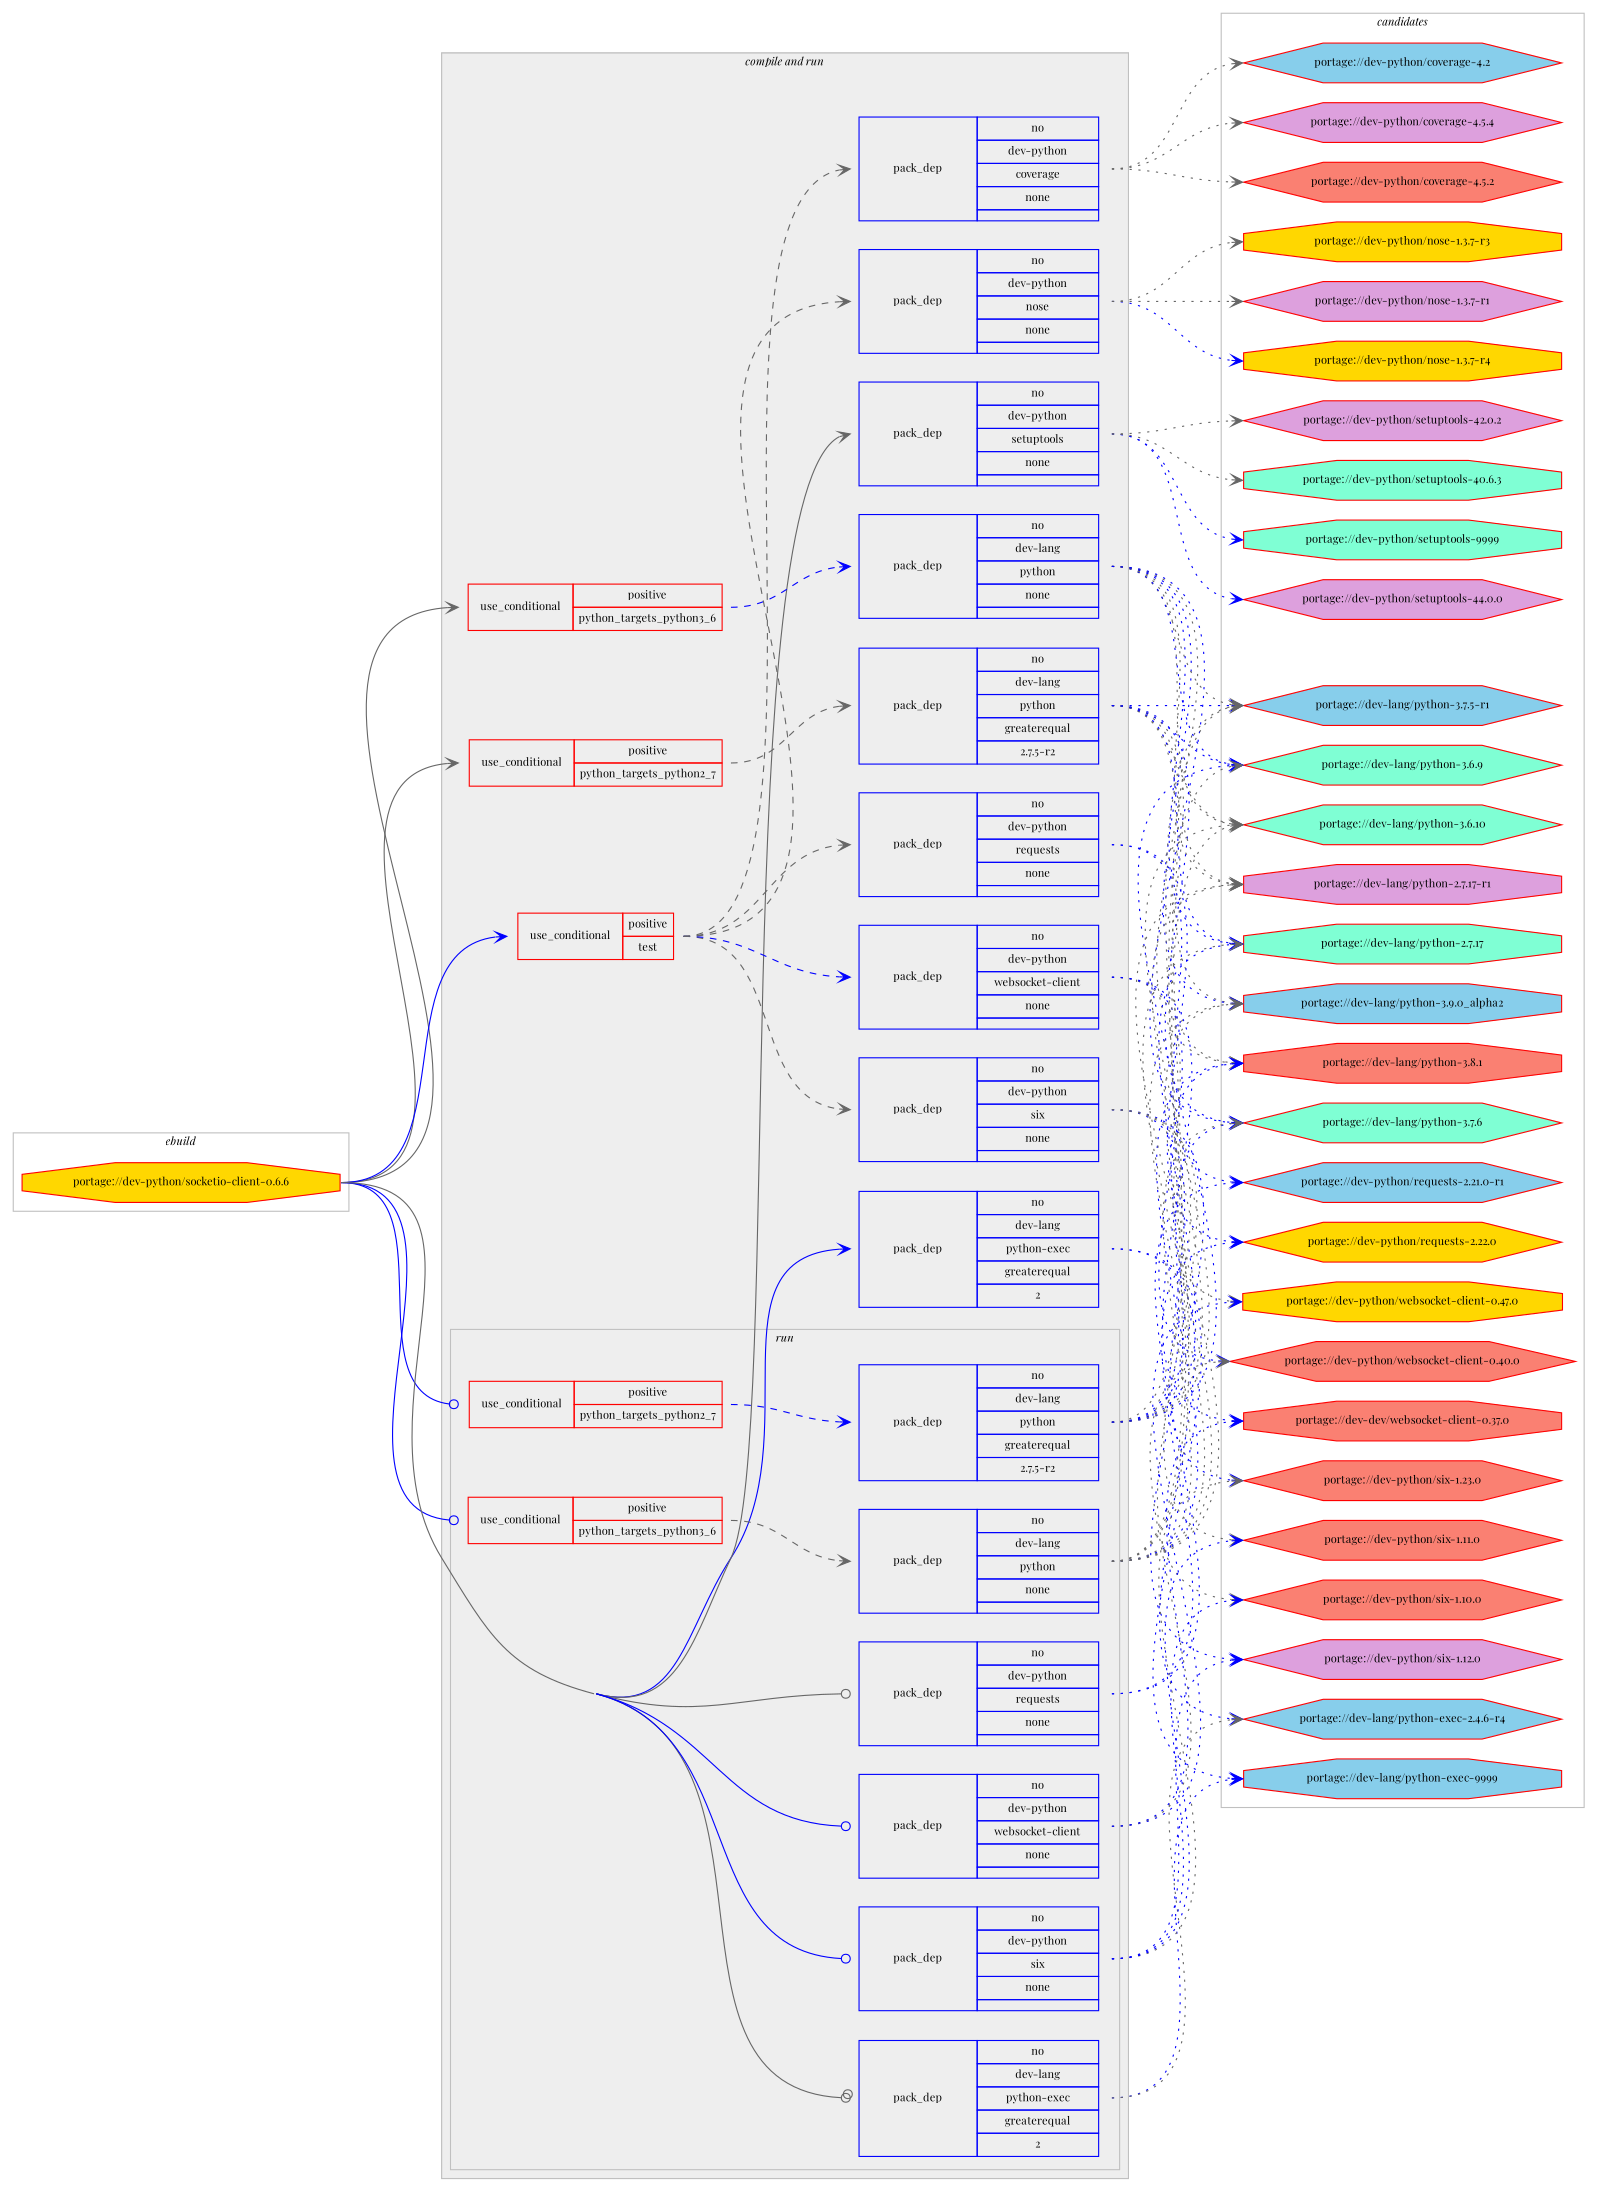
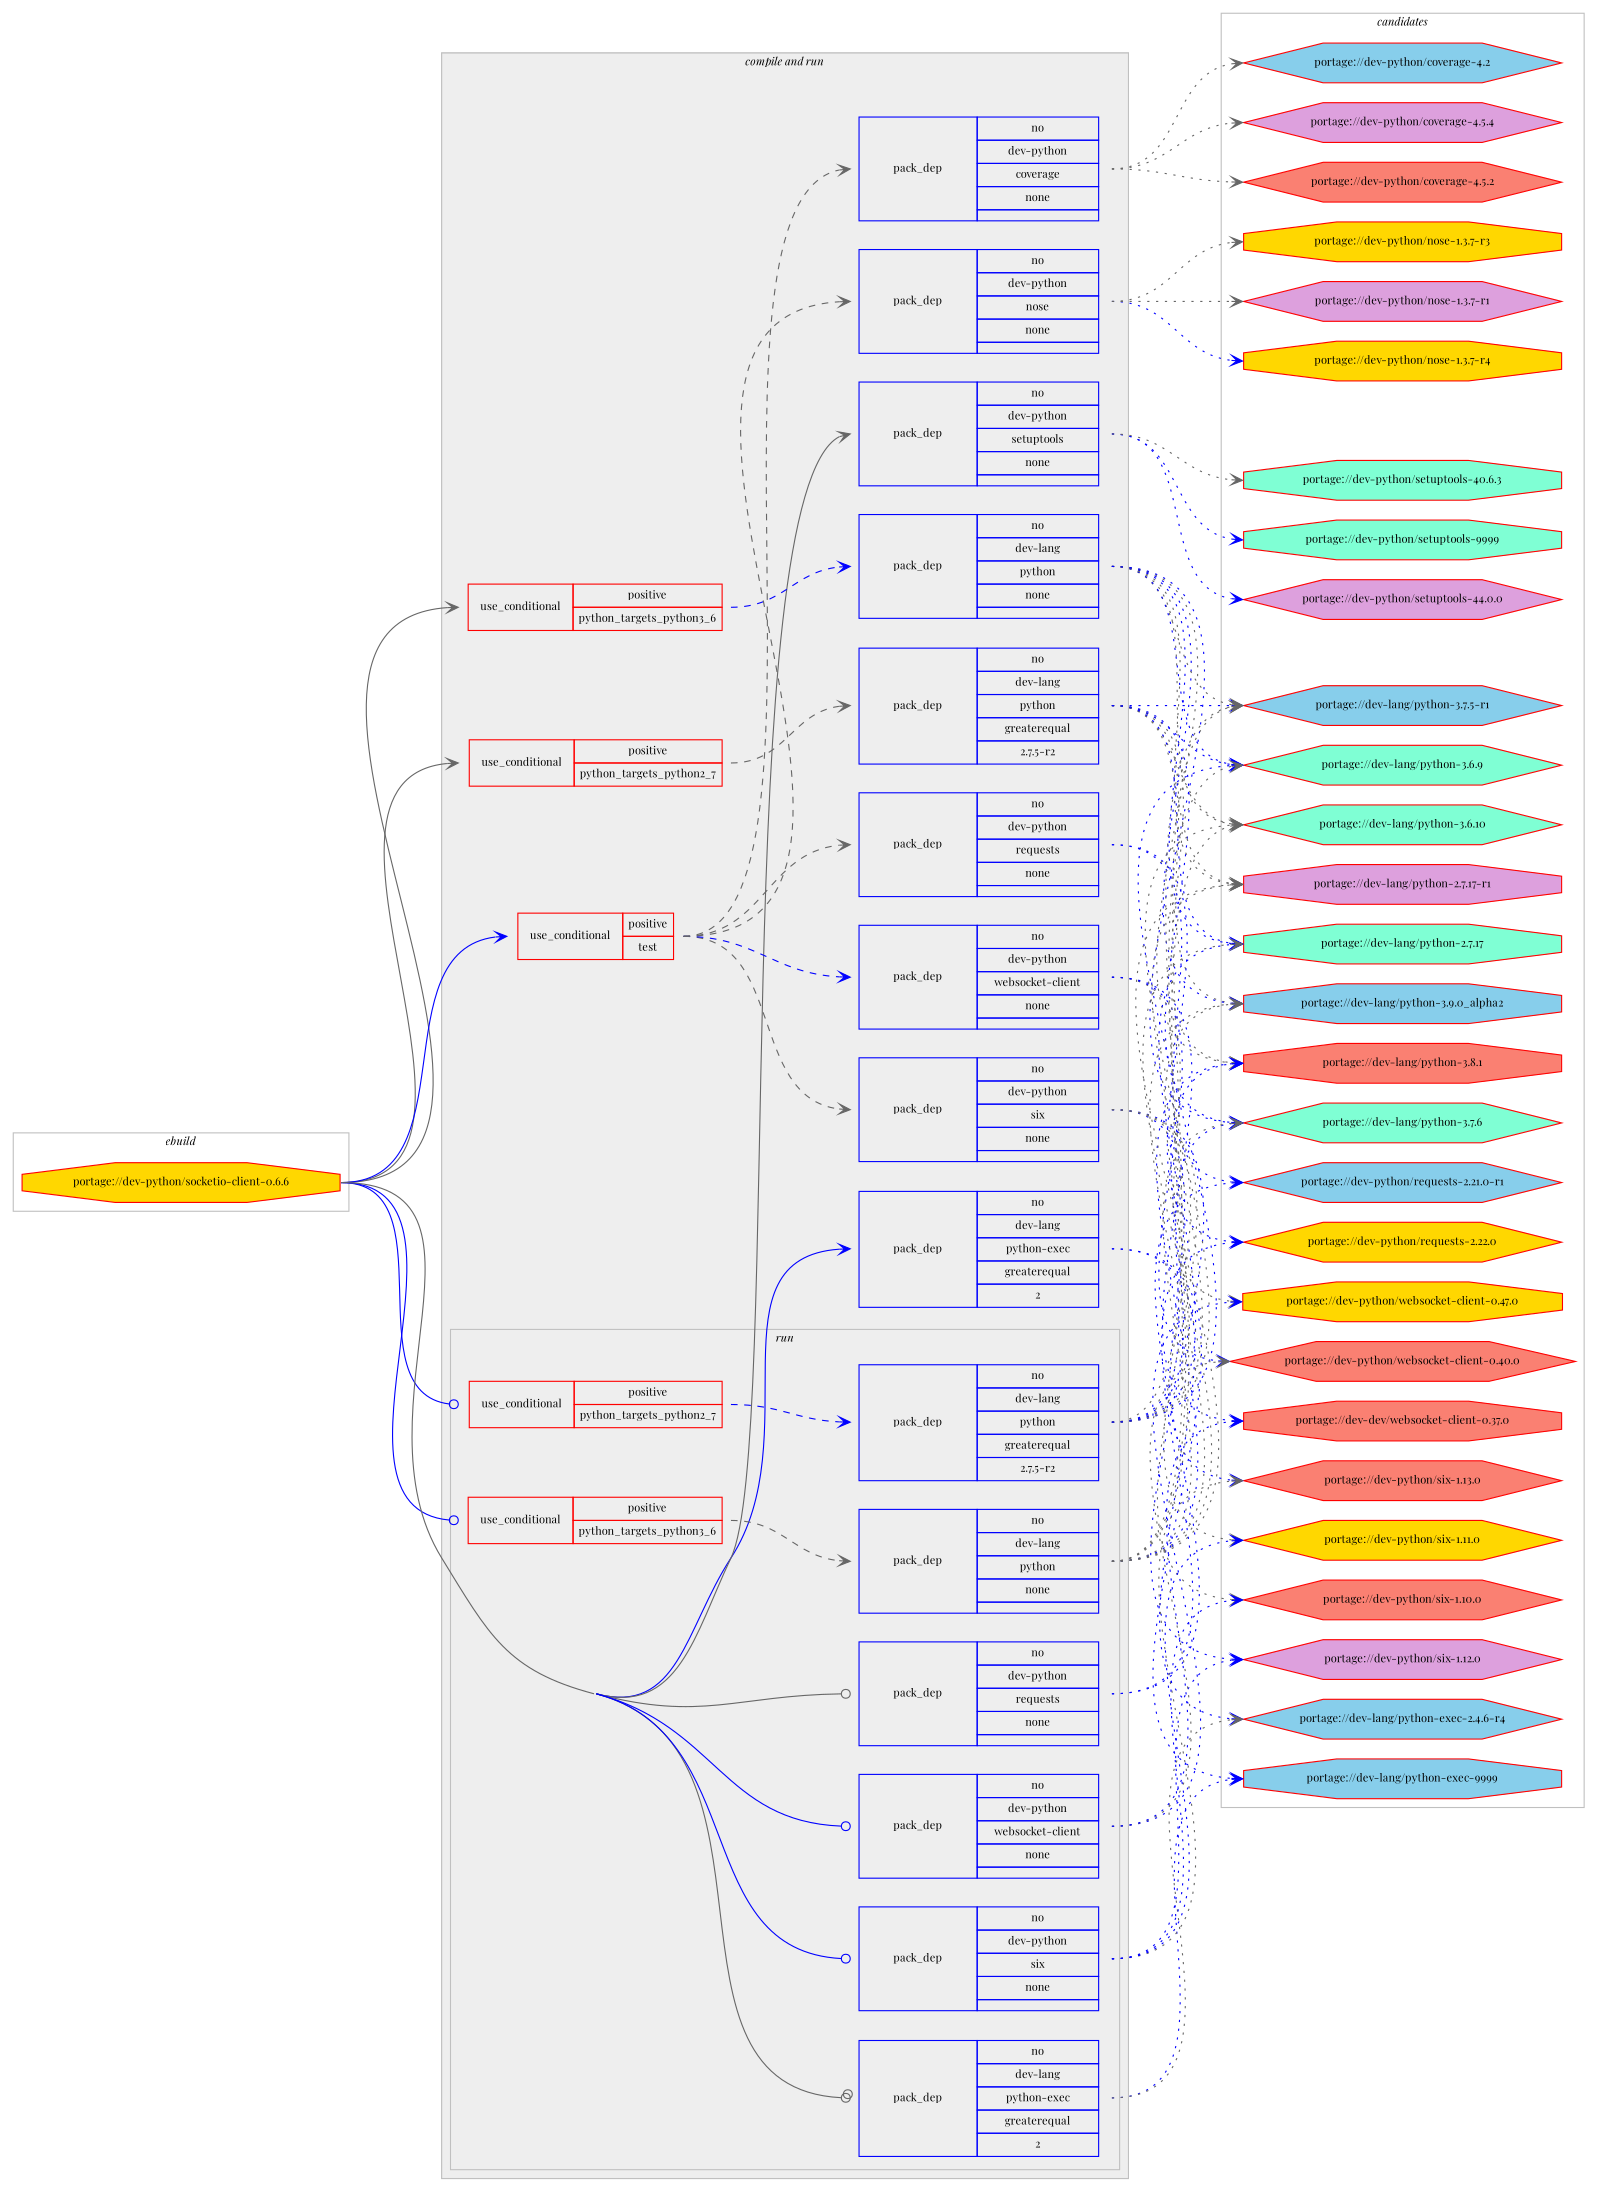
(1403, 421) -> none
(1403, 1481) -> (1403, 1481)
(1403, 1540) -> (1403, 1540)
